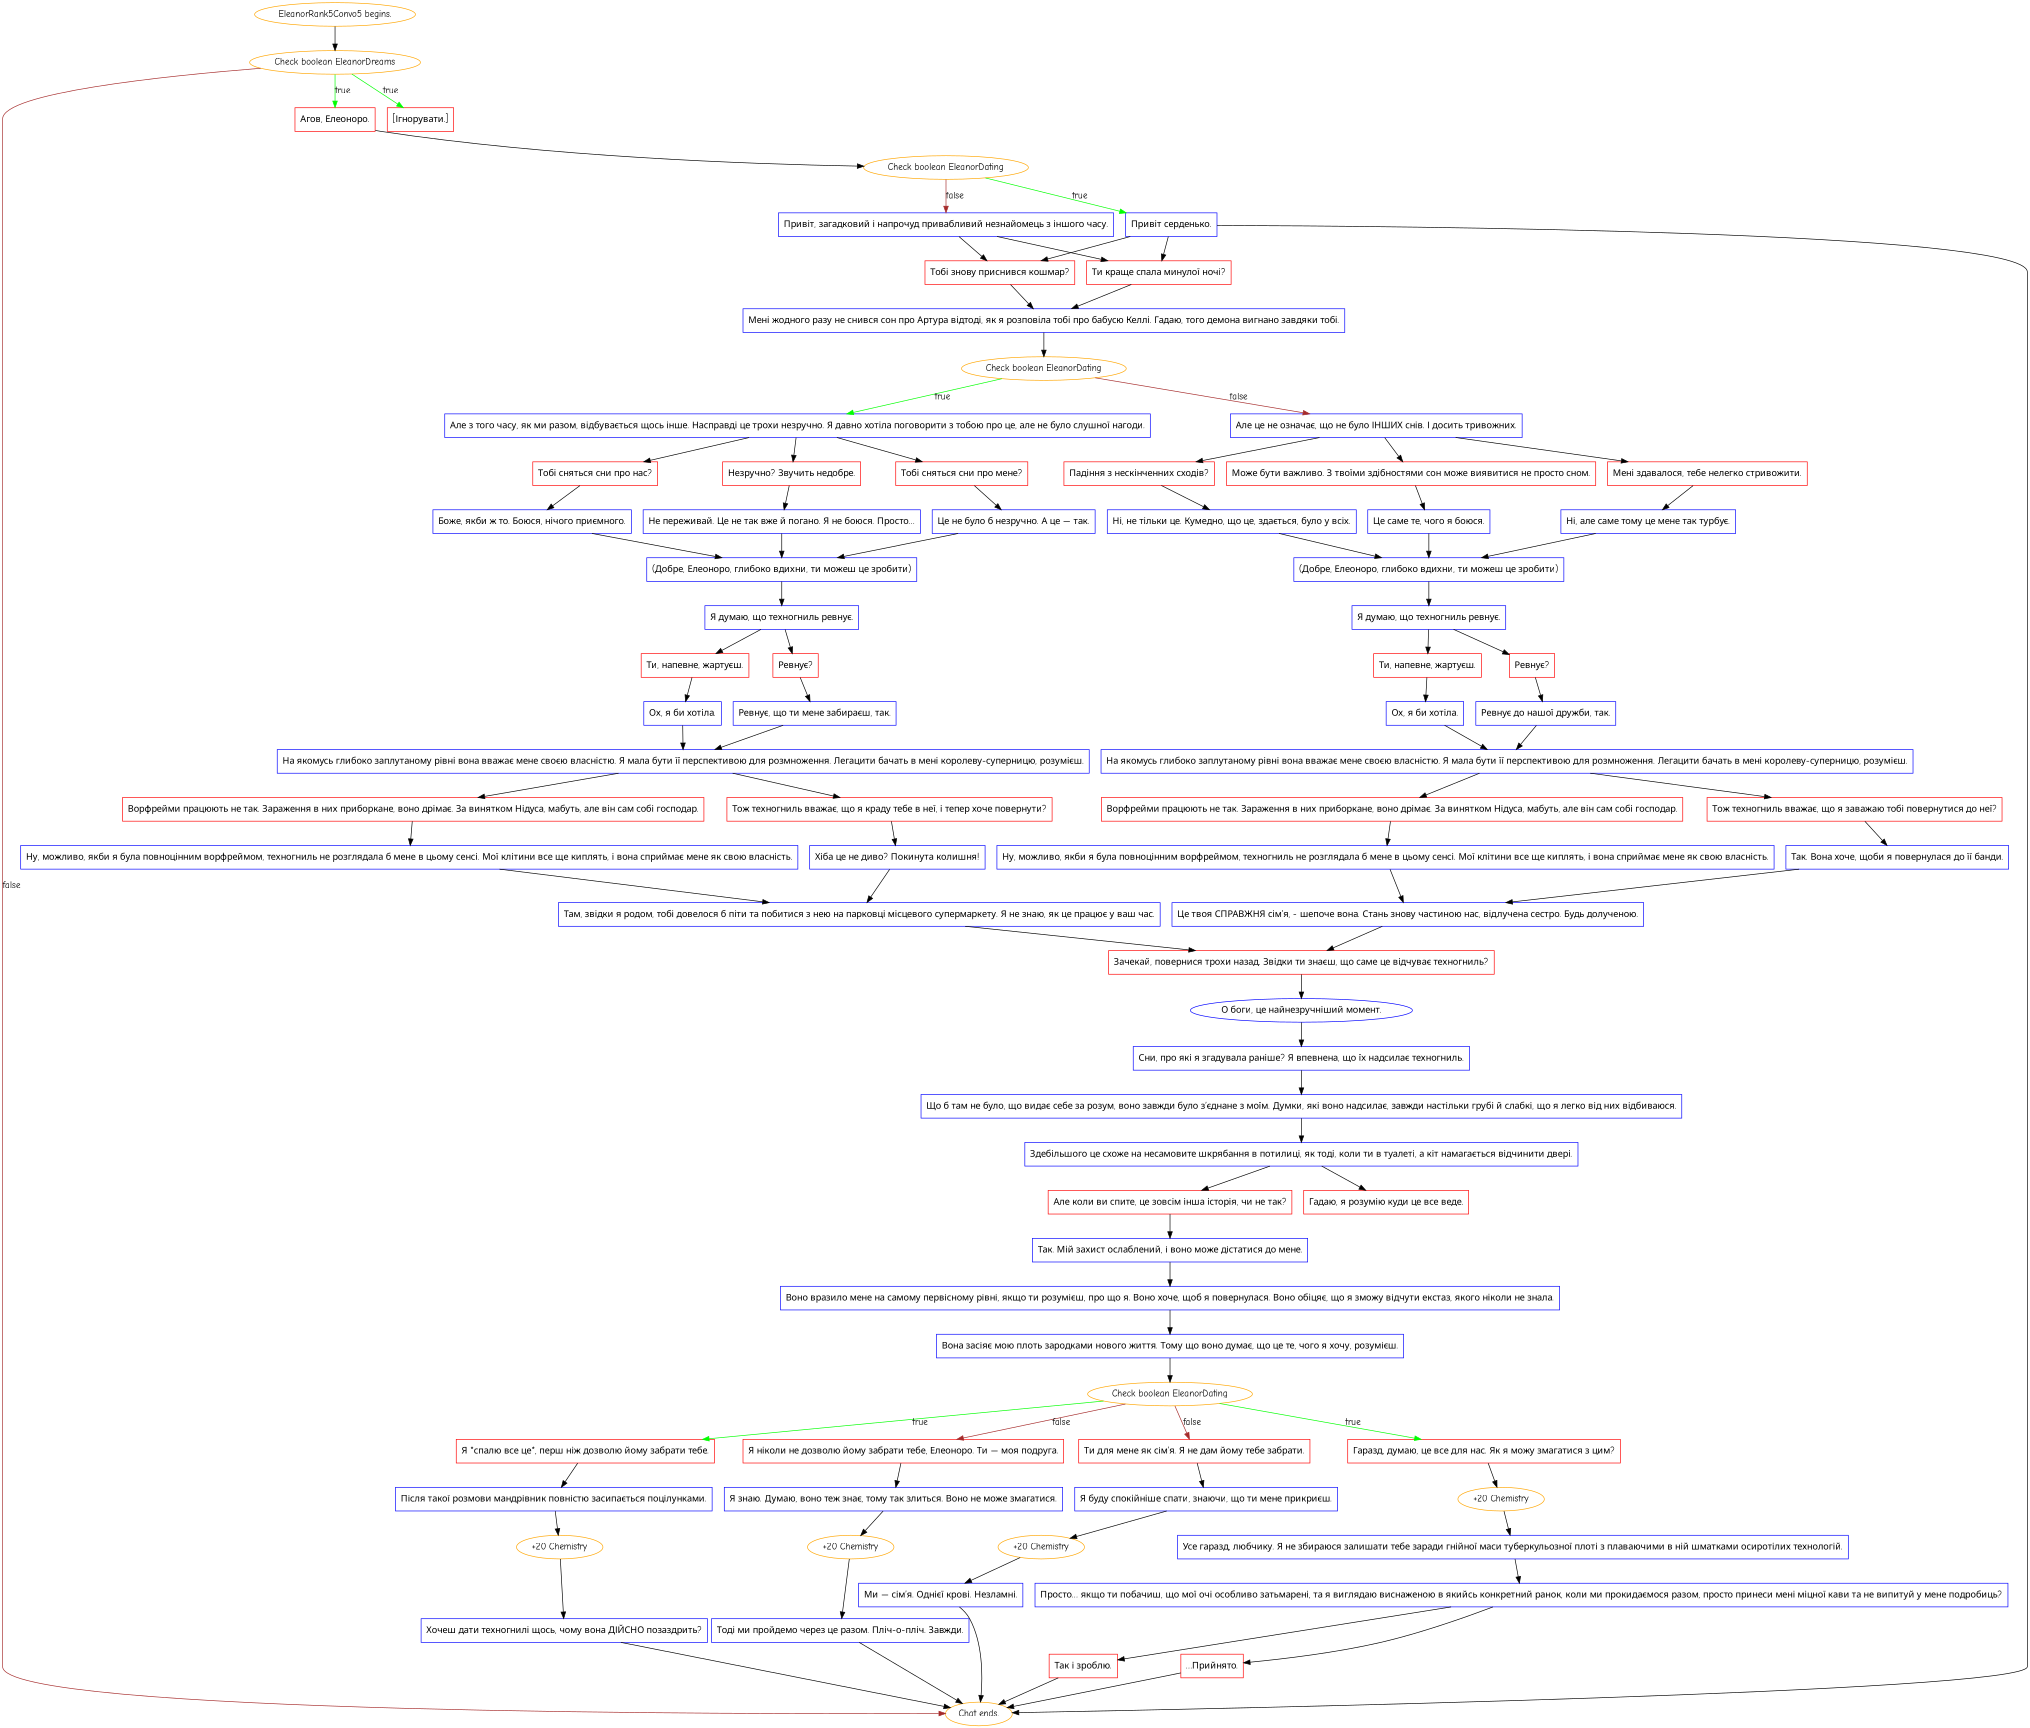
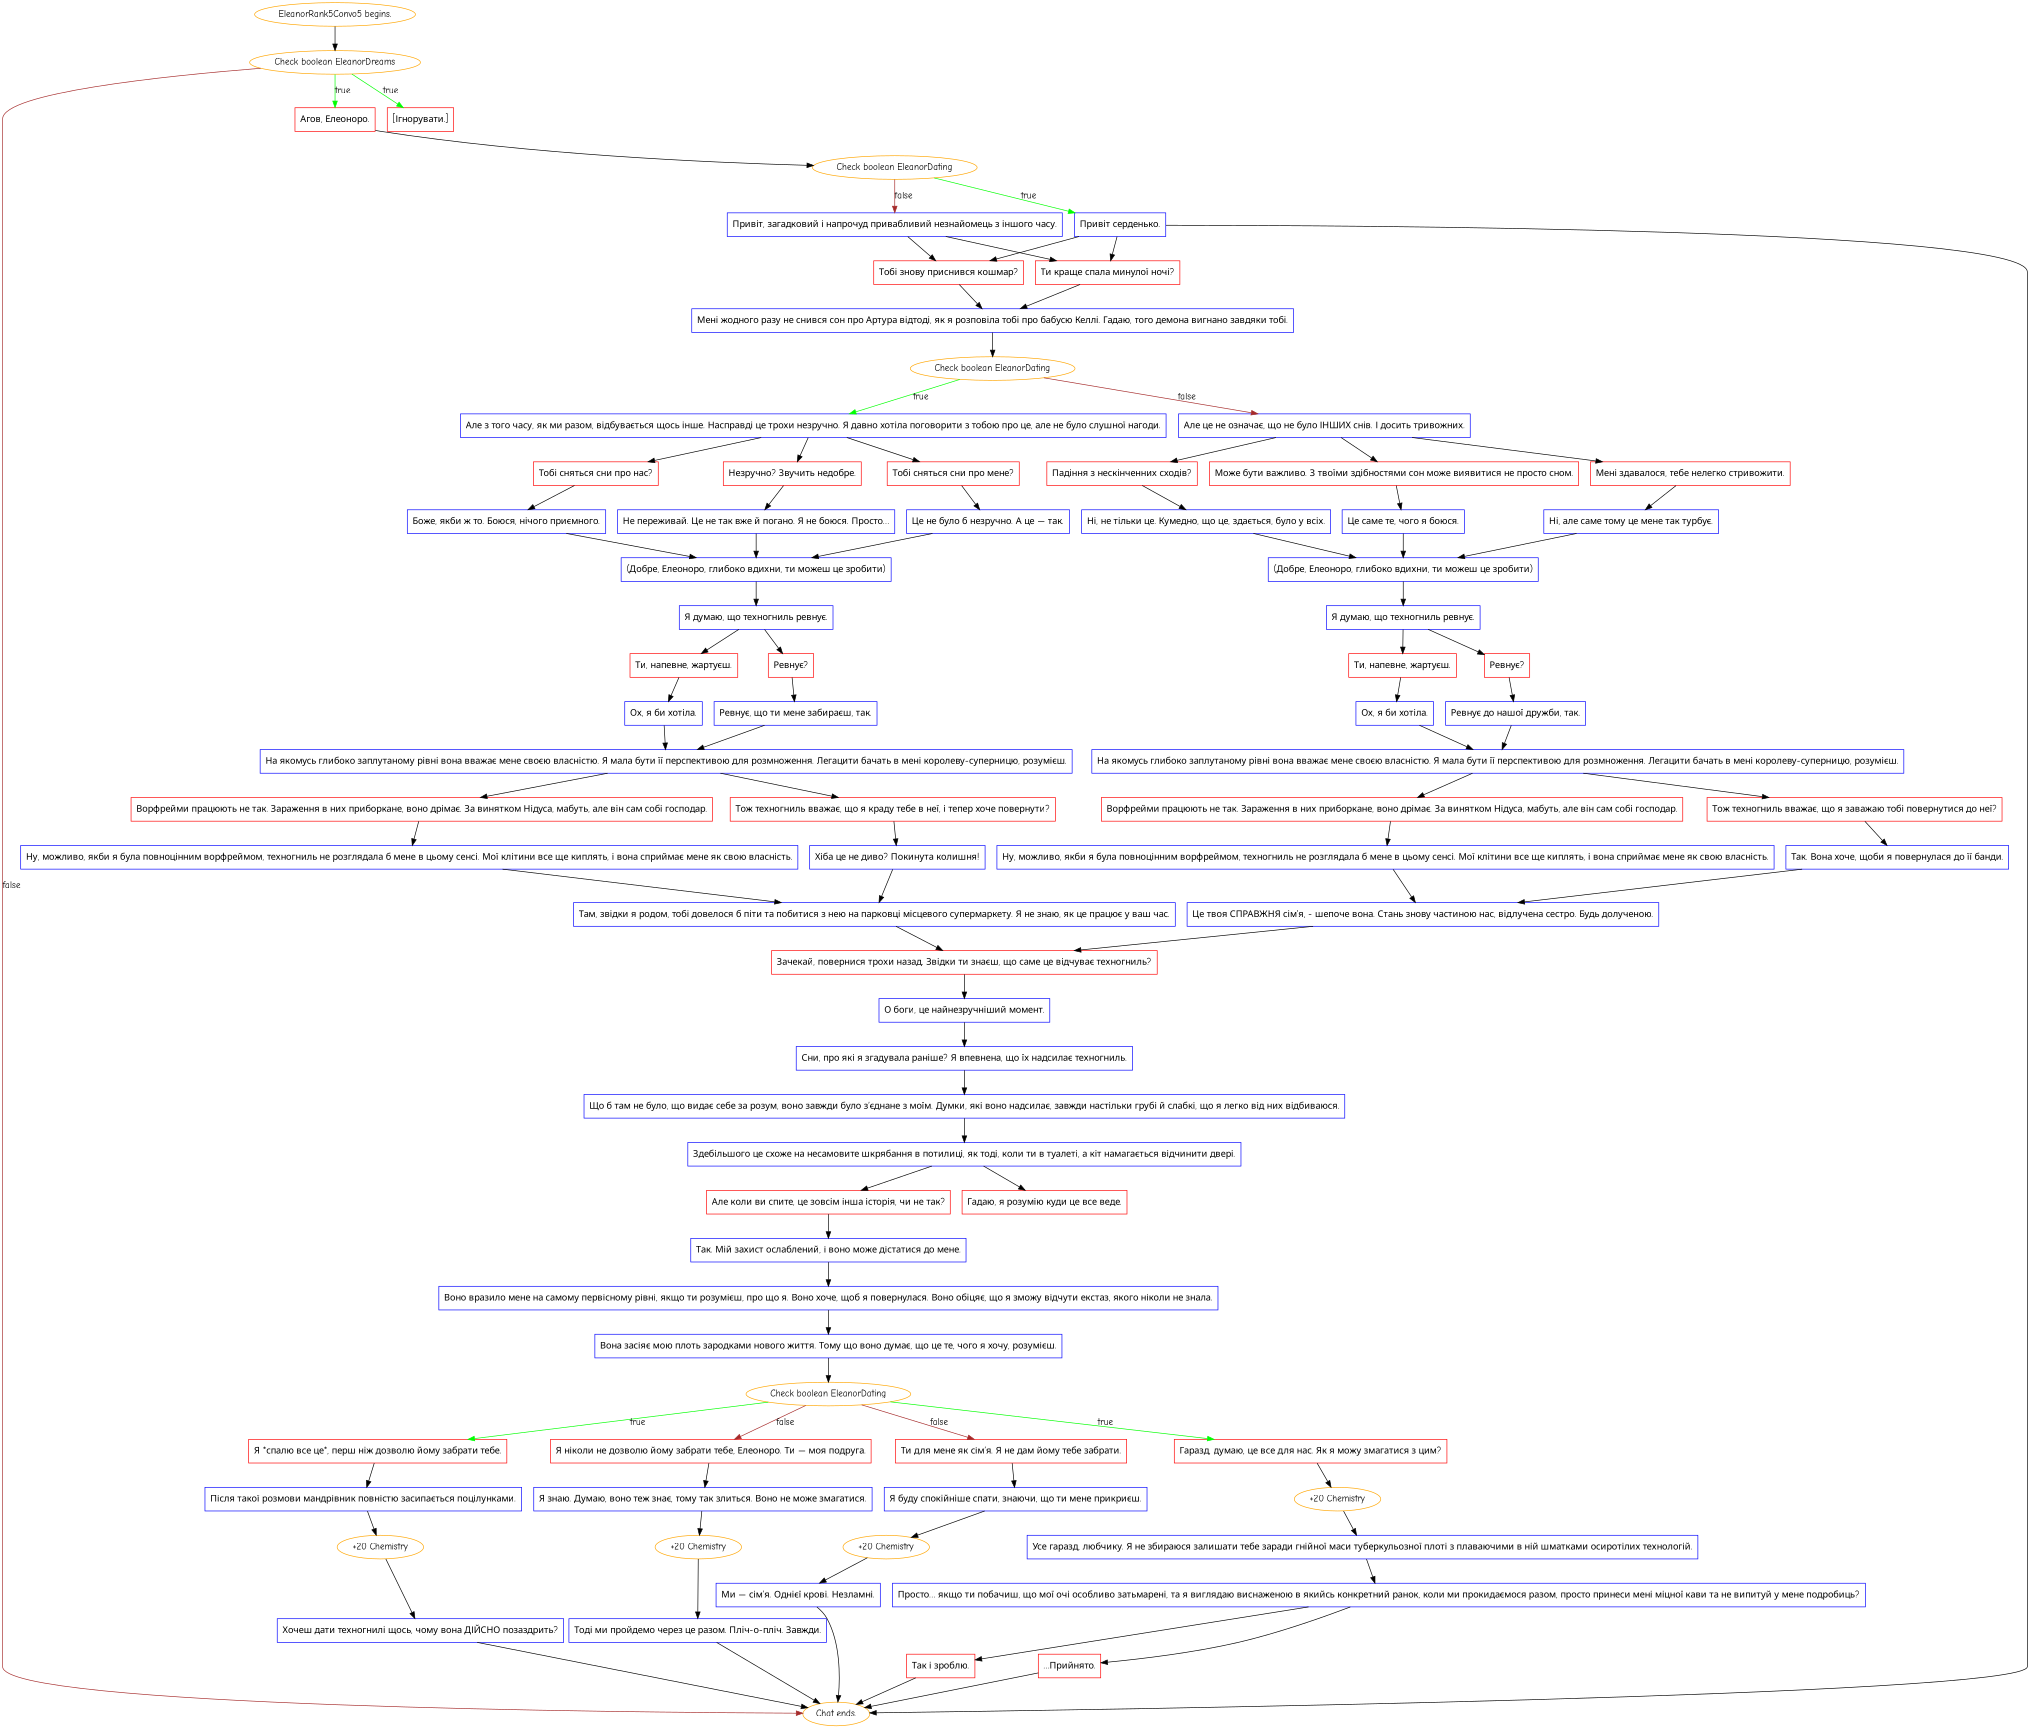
(1301, 1010) -> (964, 1010)
